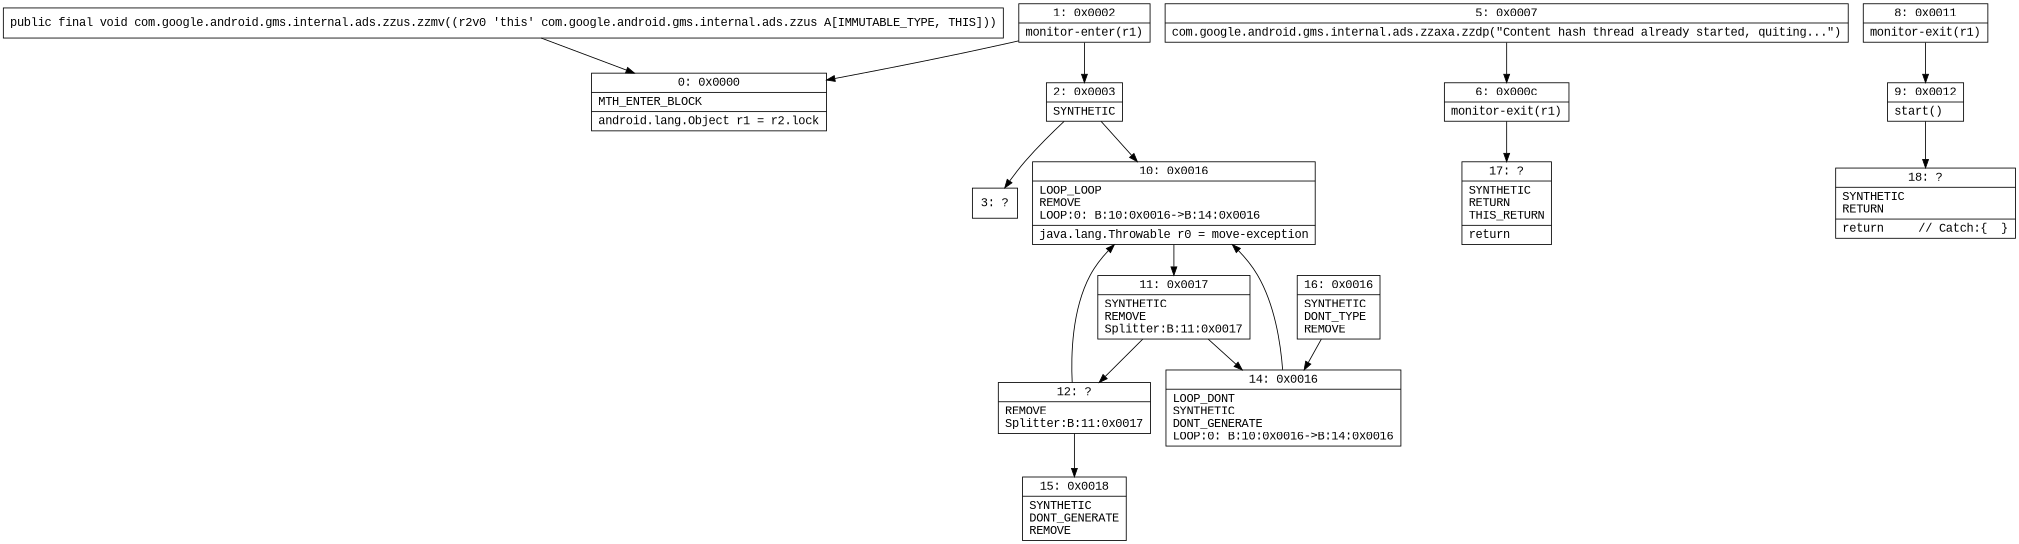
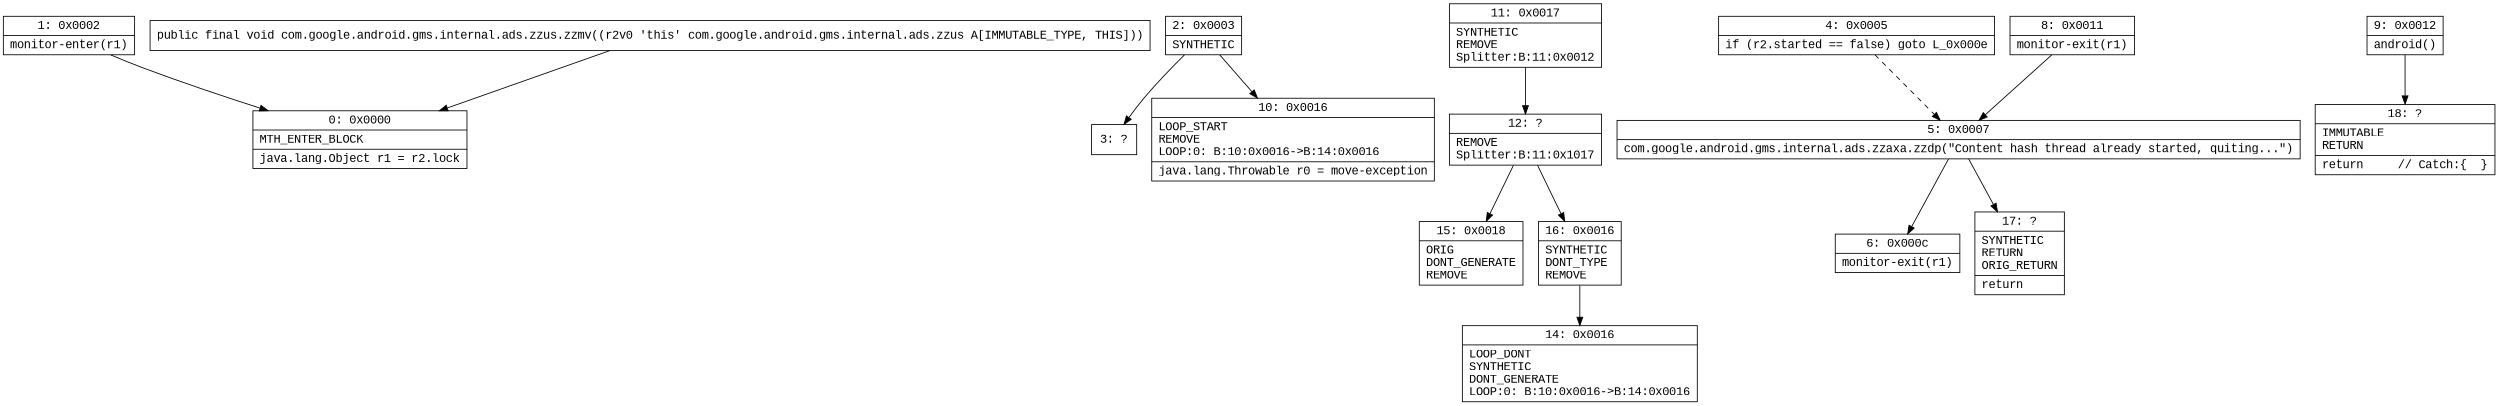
none -> (1857, 36)
(1084, 58) -> none
(1926, 58) -> (2019, 85)
(1918, 111) -> (2405, 45)
(709, 121) -> (360, 158)
(1507, 137) -> (1981, 182)
(1071, 190) -> (1193, 127)
(1874, 196) -> (2353, 133)
(1507, 215) -> (2020, 265)
(1174, 256) -> none
(1271, 306) -> none
(1077, 313) -> (1549, 189)
(1174, 329) -> (1525, 57)
(1222, 352) -> none
(1074, 423) -> (1525, 155)
(1061, 505) -> (1440, 250)
